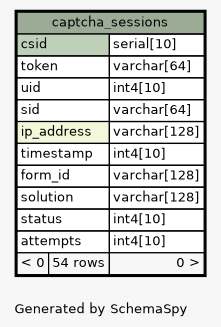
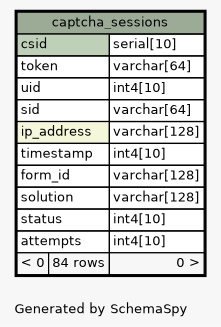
(79, 263) -> (79, 263)
